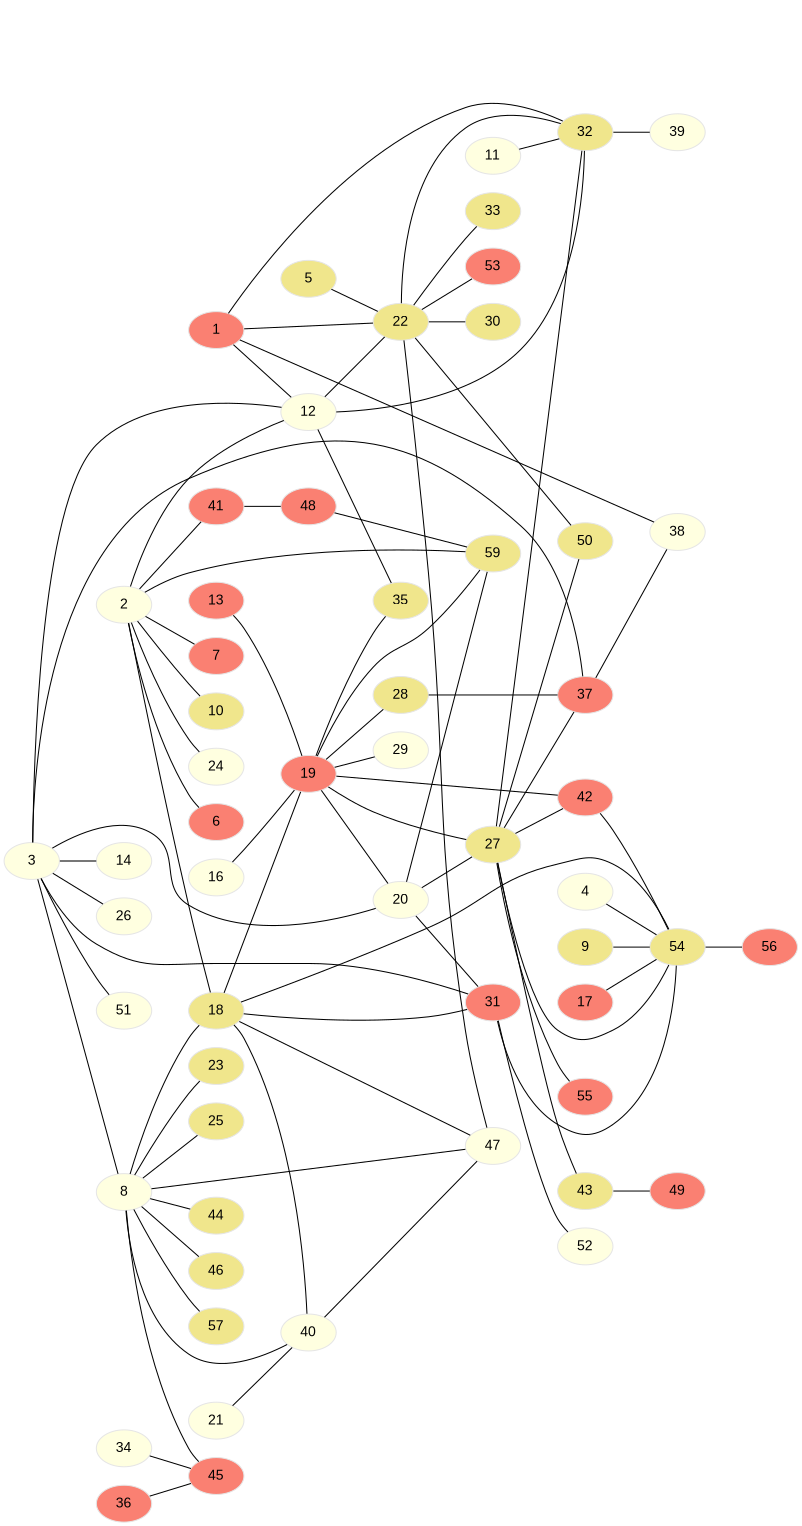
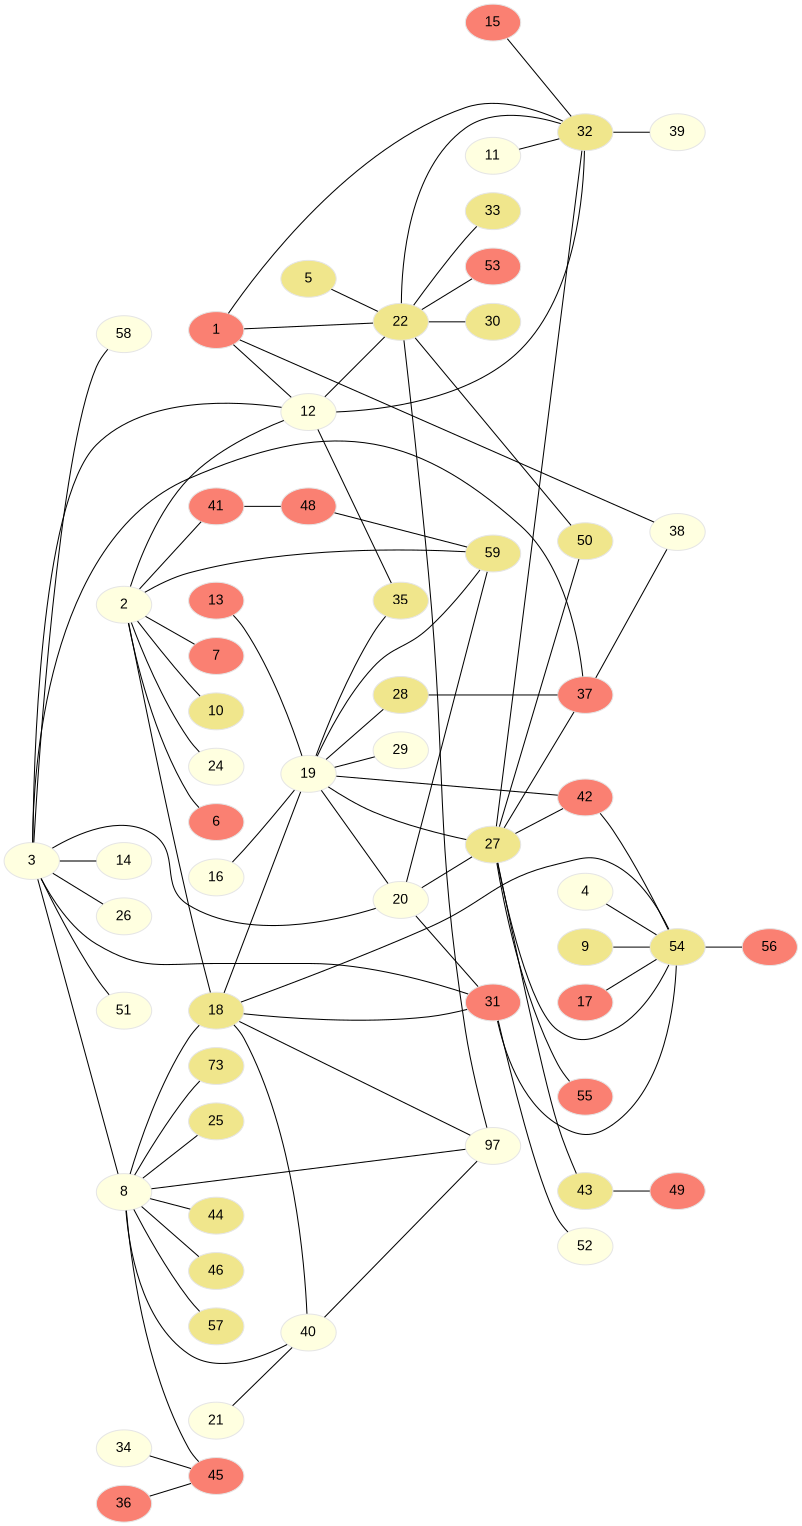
none -> (493, 23)
none -> (124, 334)
(309, 774) -> (309, 774)
(216, 1066) -> (216, 1066)
(493, 1146) -> (493, 1146)
